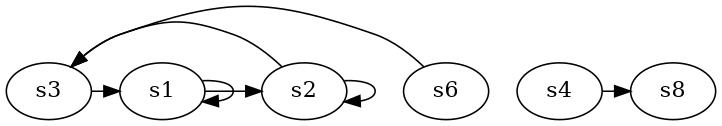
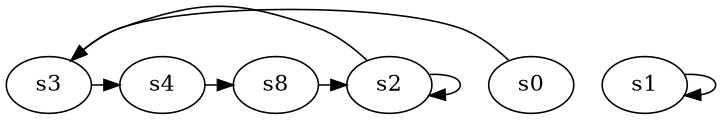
(98, 91) -> (98, 85)
(218, 91) -> (325, 85)
(446, 91) -> (531, 85)
